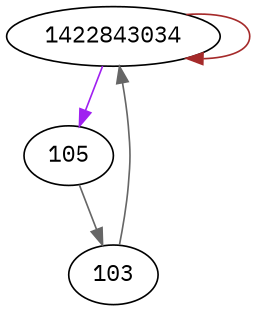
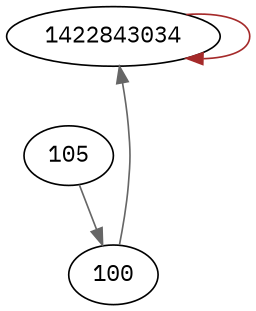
(94, 88) -> none
(113, 275) -> (113, 275)
